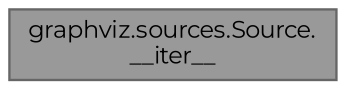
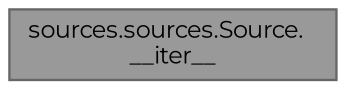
(173, 45) -> (173, 45)
